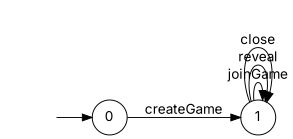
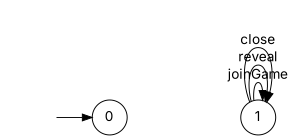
(179, 117) -> none
